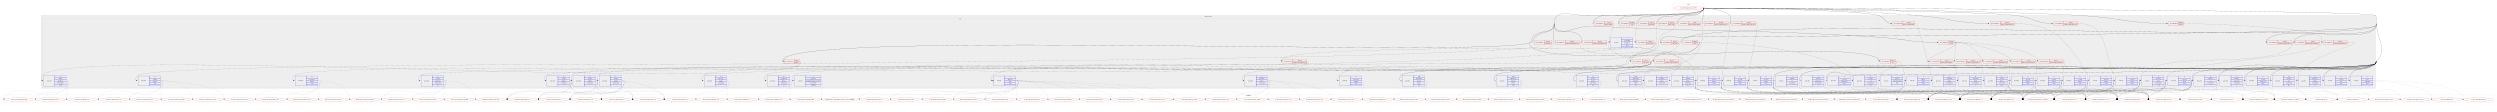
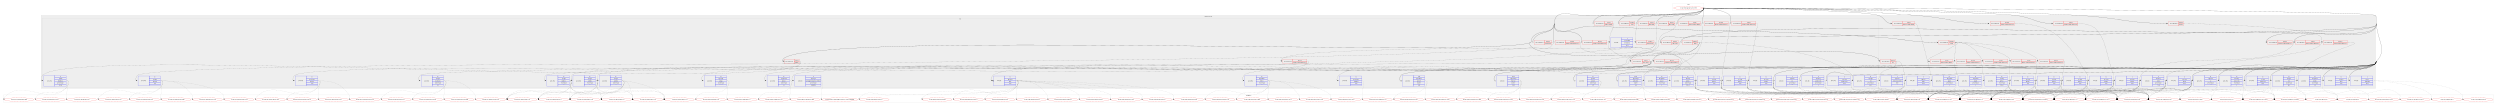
(906, 100) -> none
